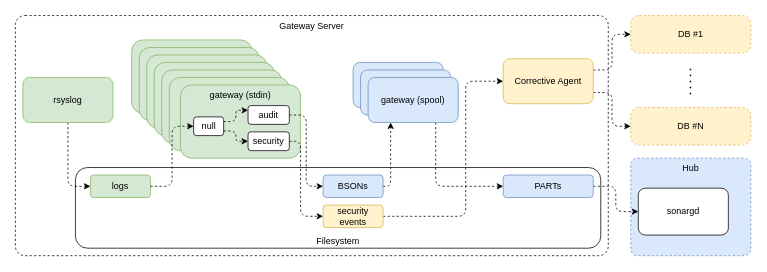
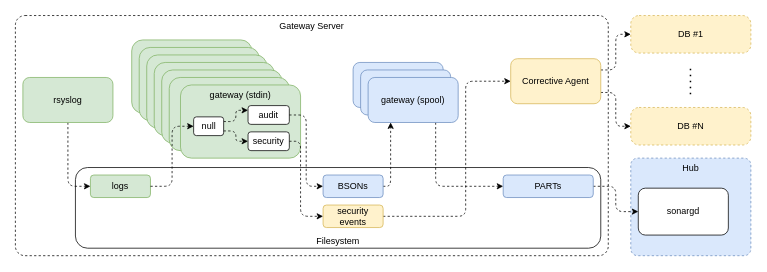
(548, 81) -> (555, 81)
